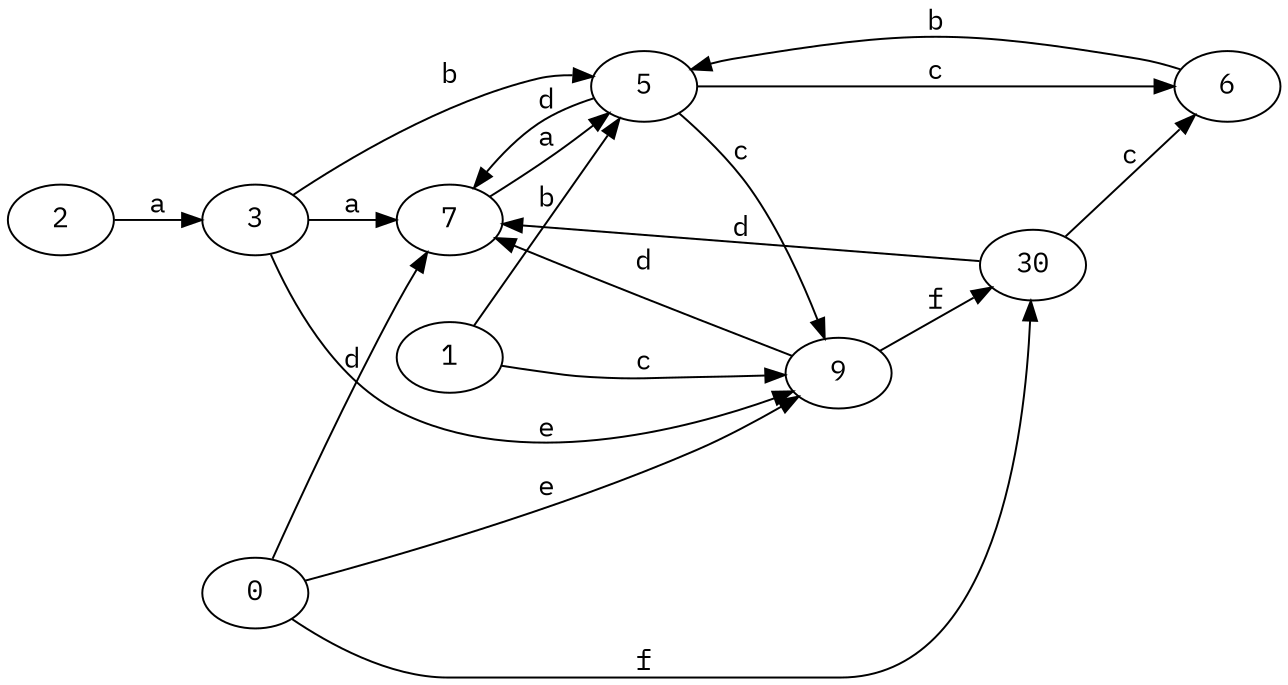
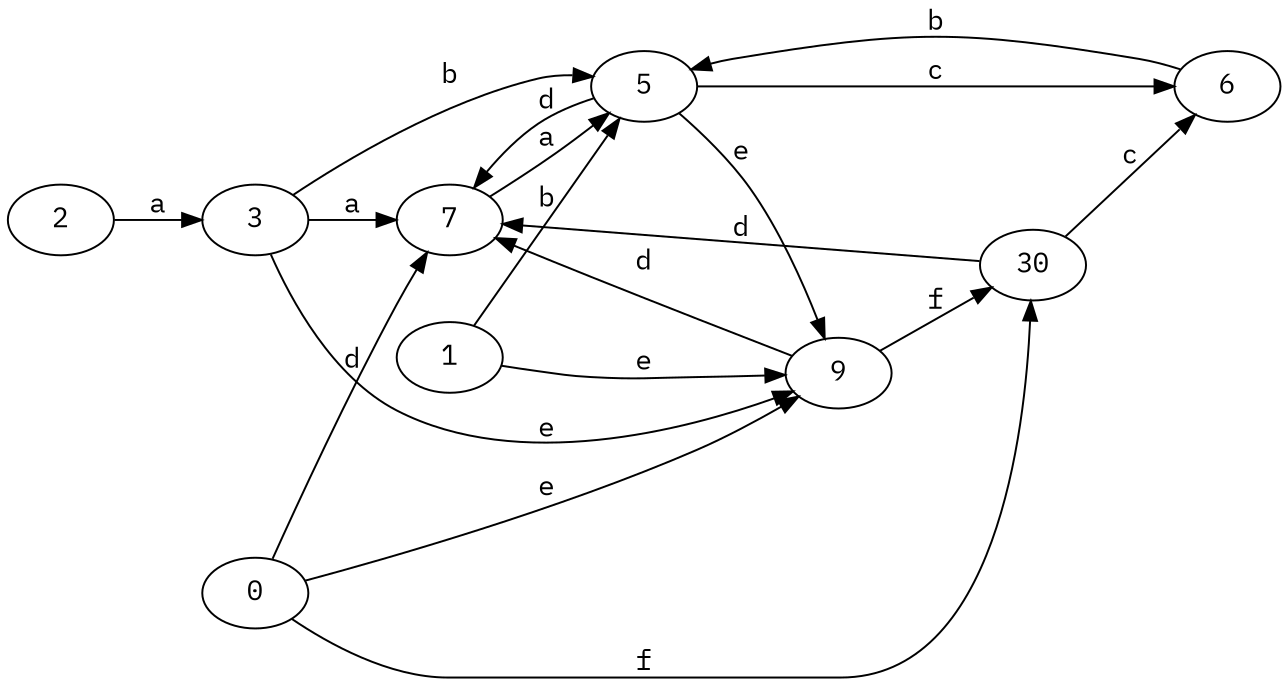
(741, 152) -> (741, 152)
(644, 362) -> (644, 362)
